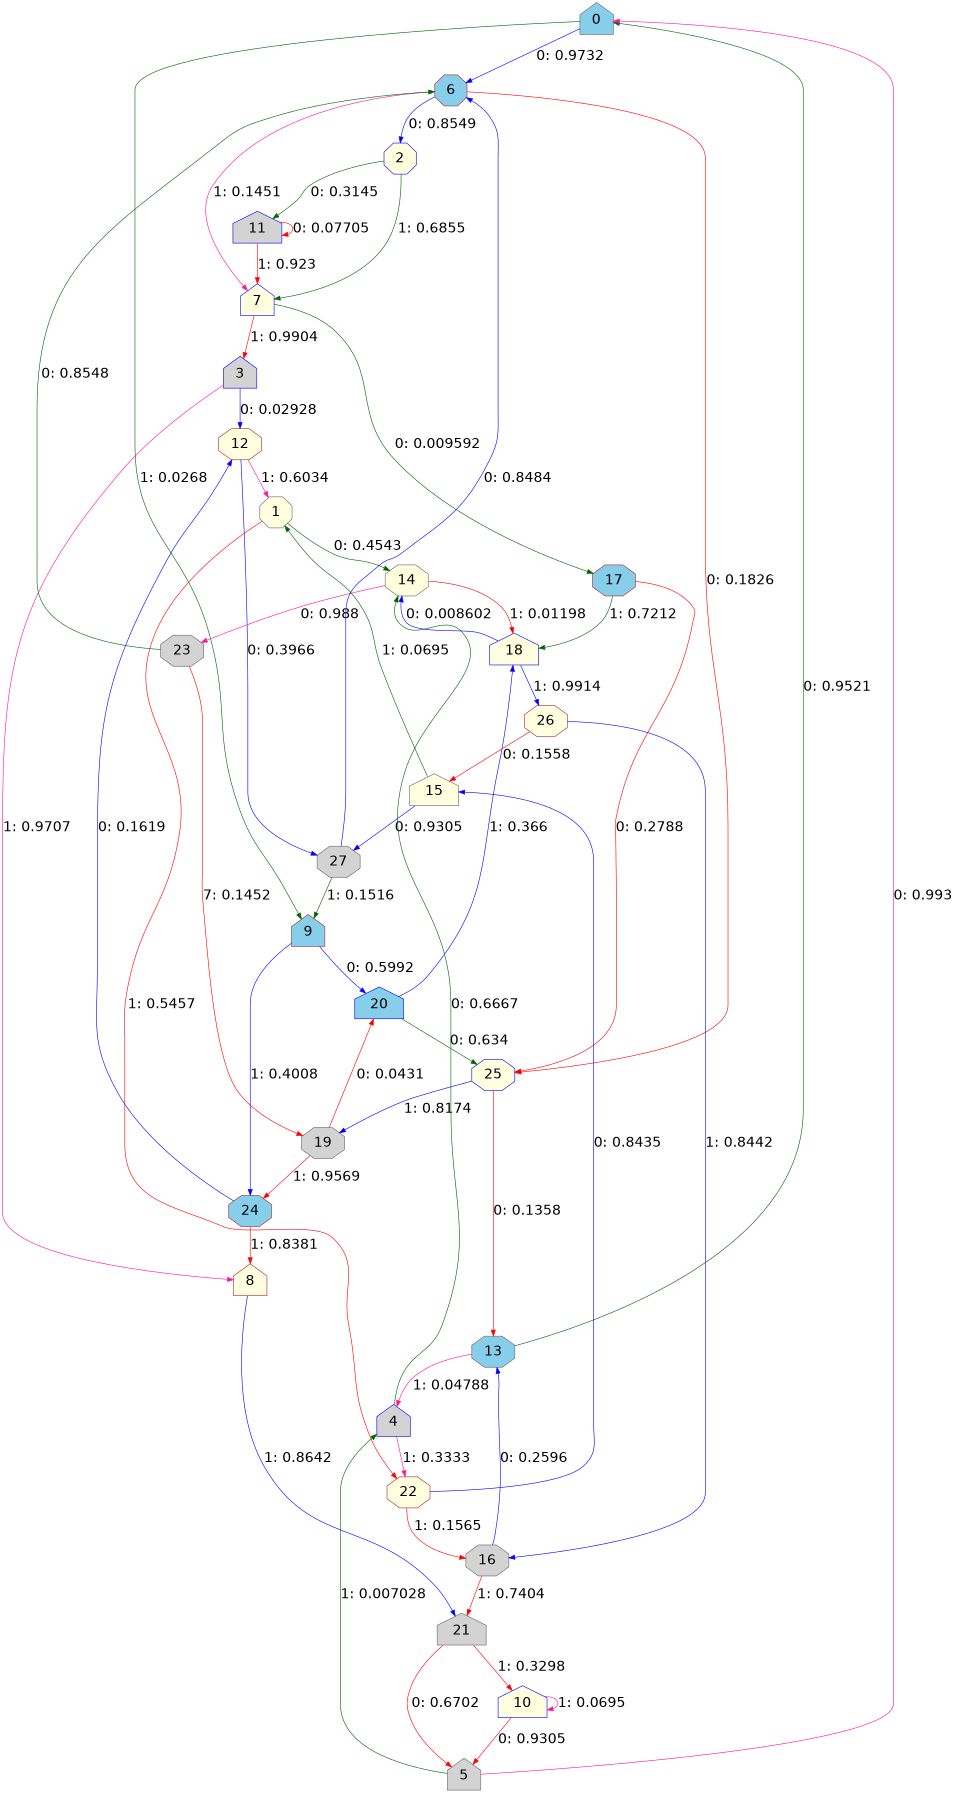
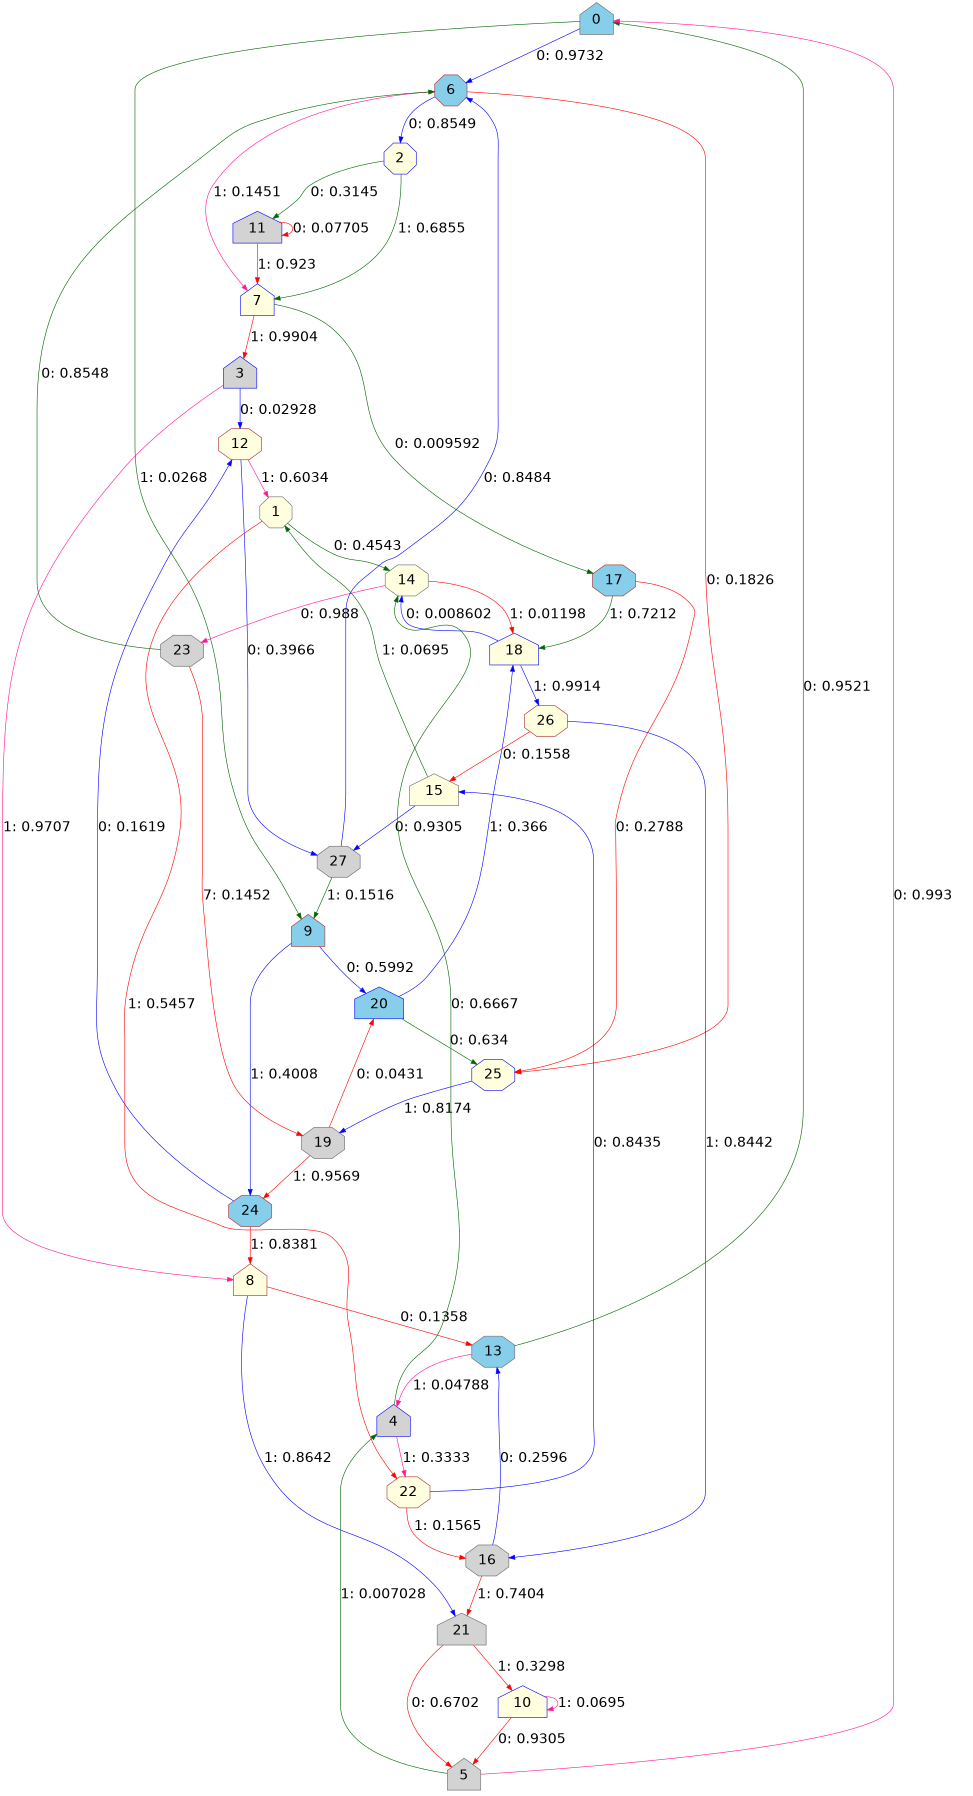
(493, 1210) -> (367, 1315)
